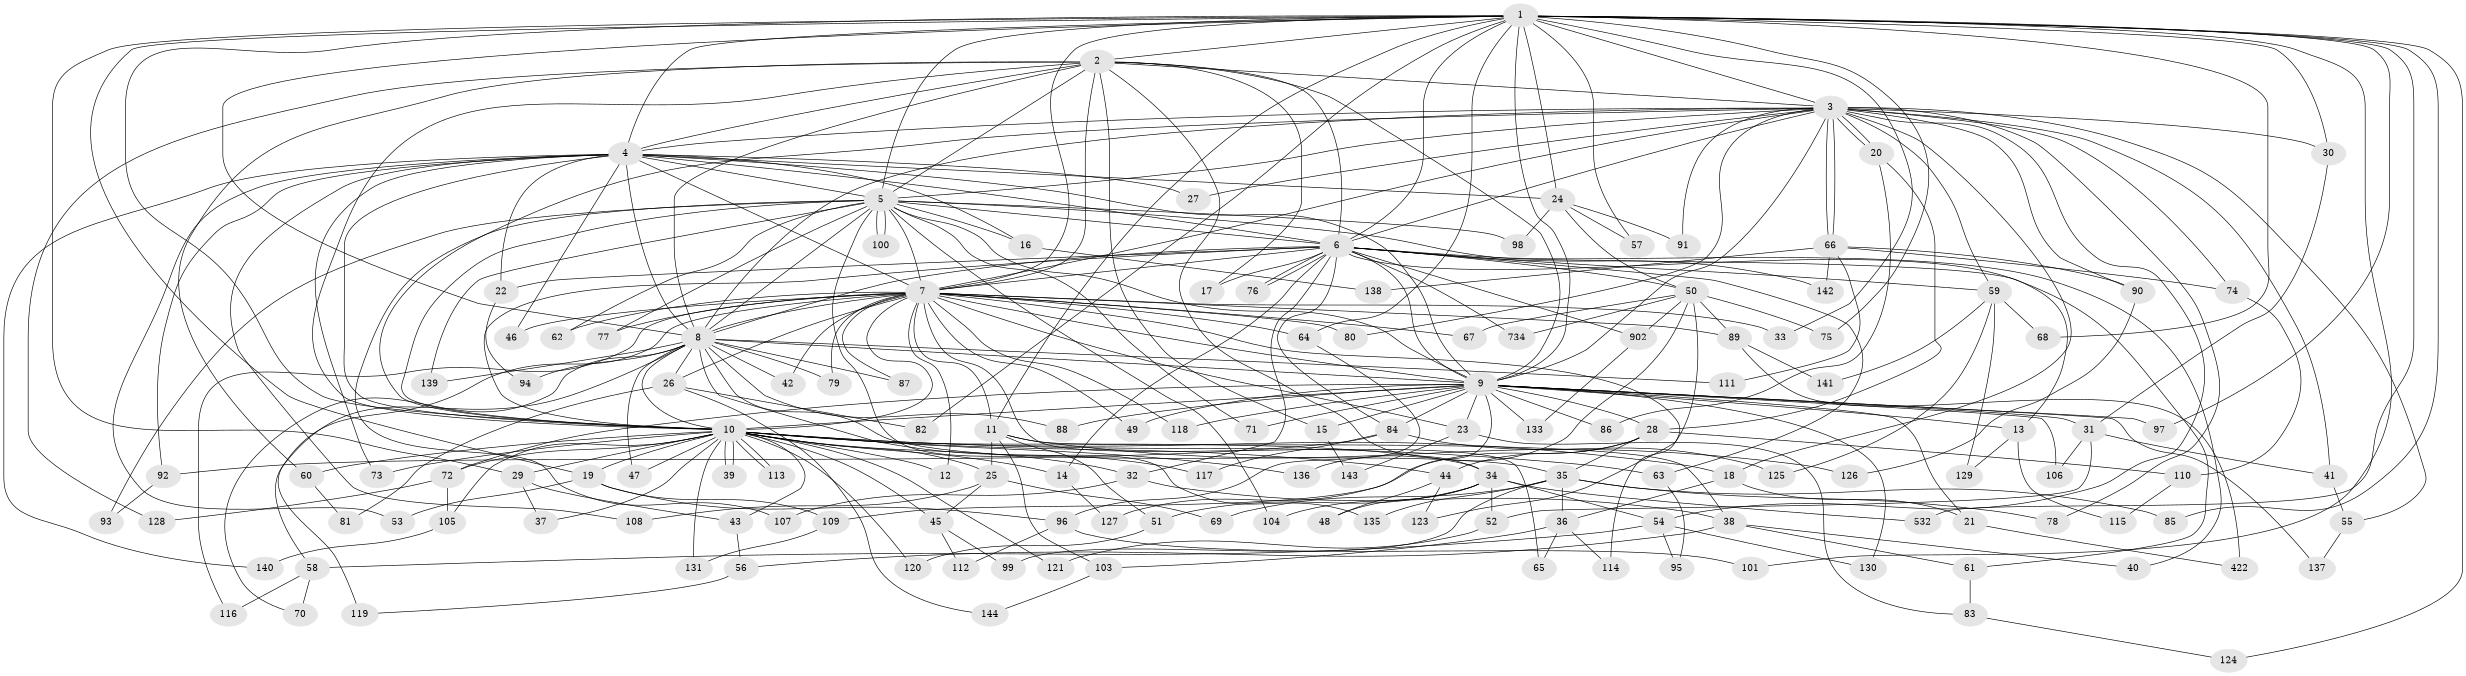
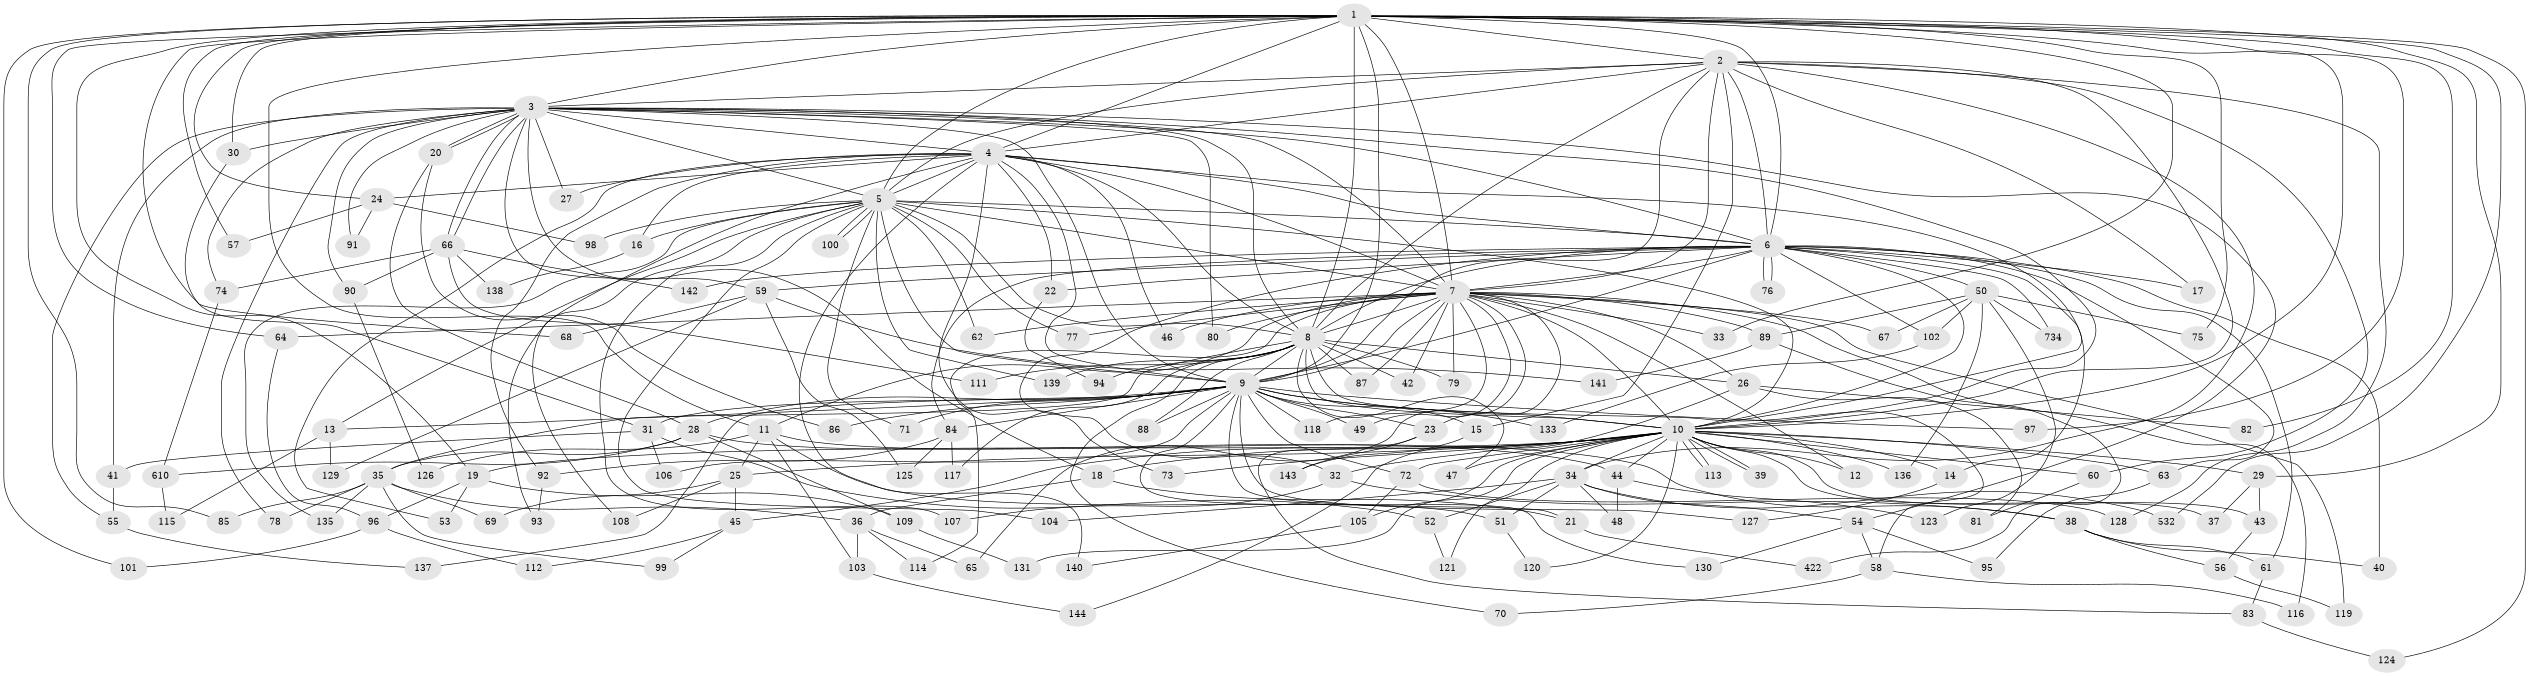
(1609, 254) -> none
(1638, 338) -> (1932, 338)
(2183, 476) -> (161, 476)
